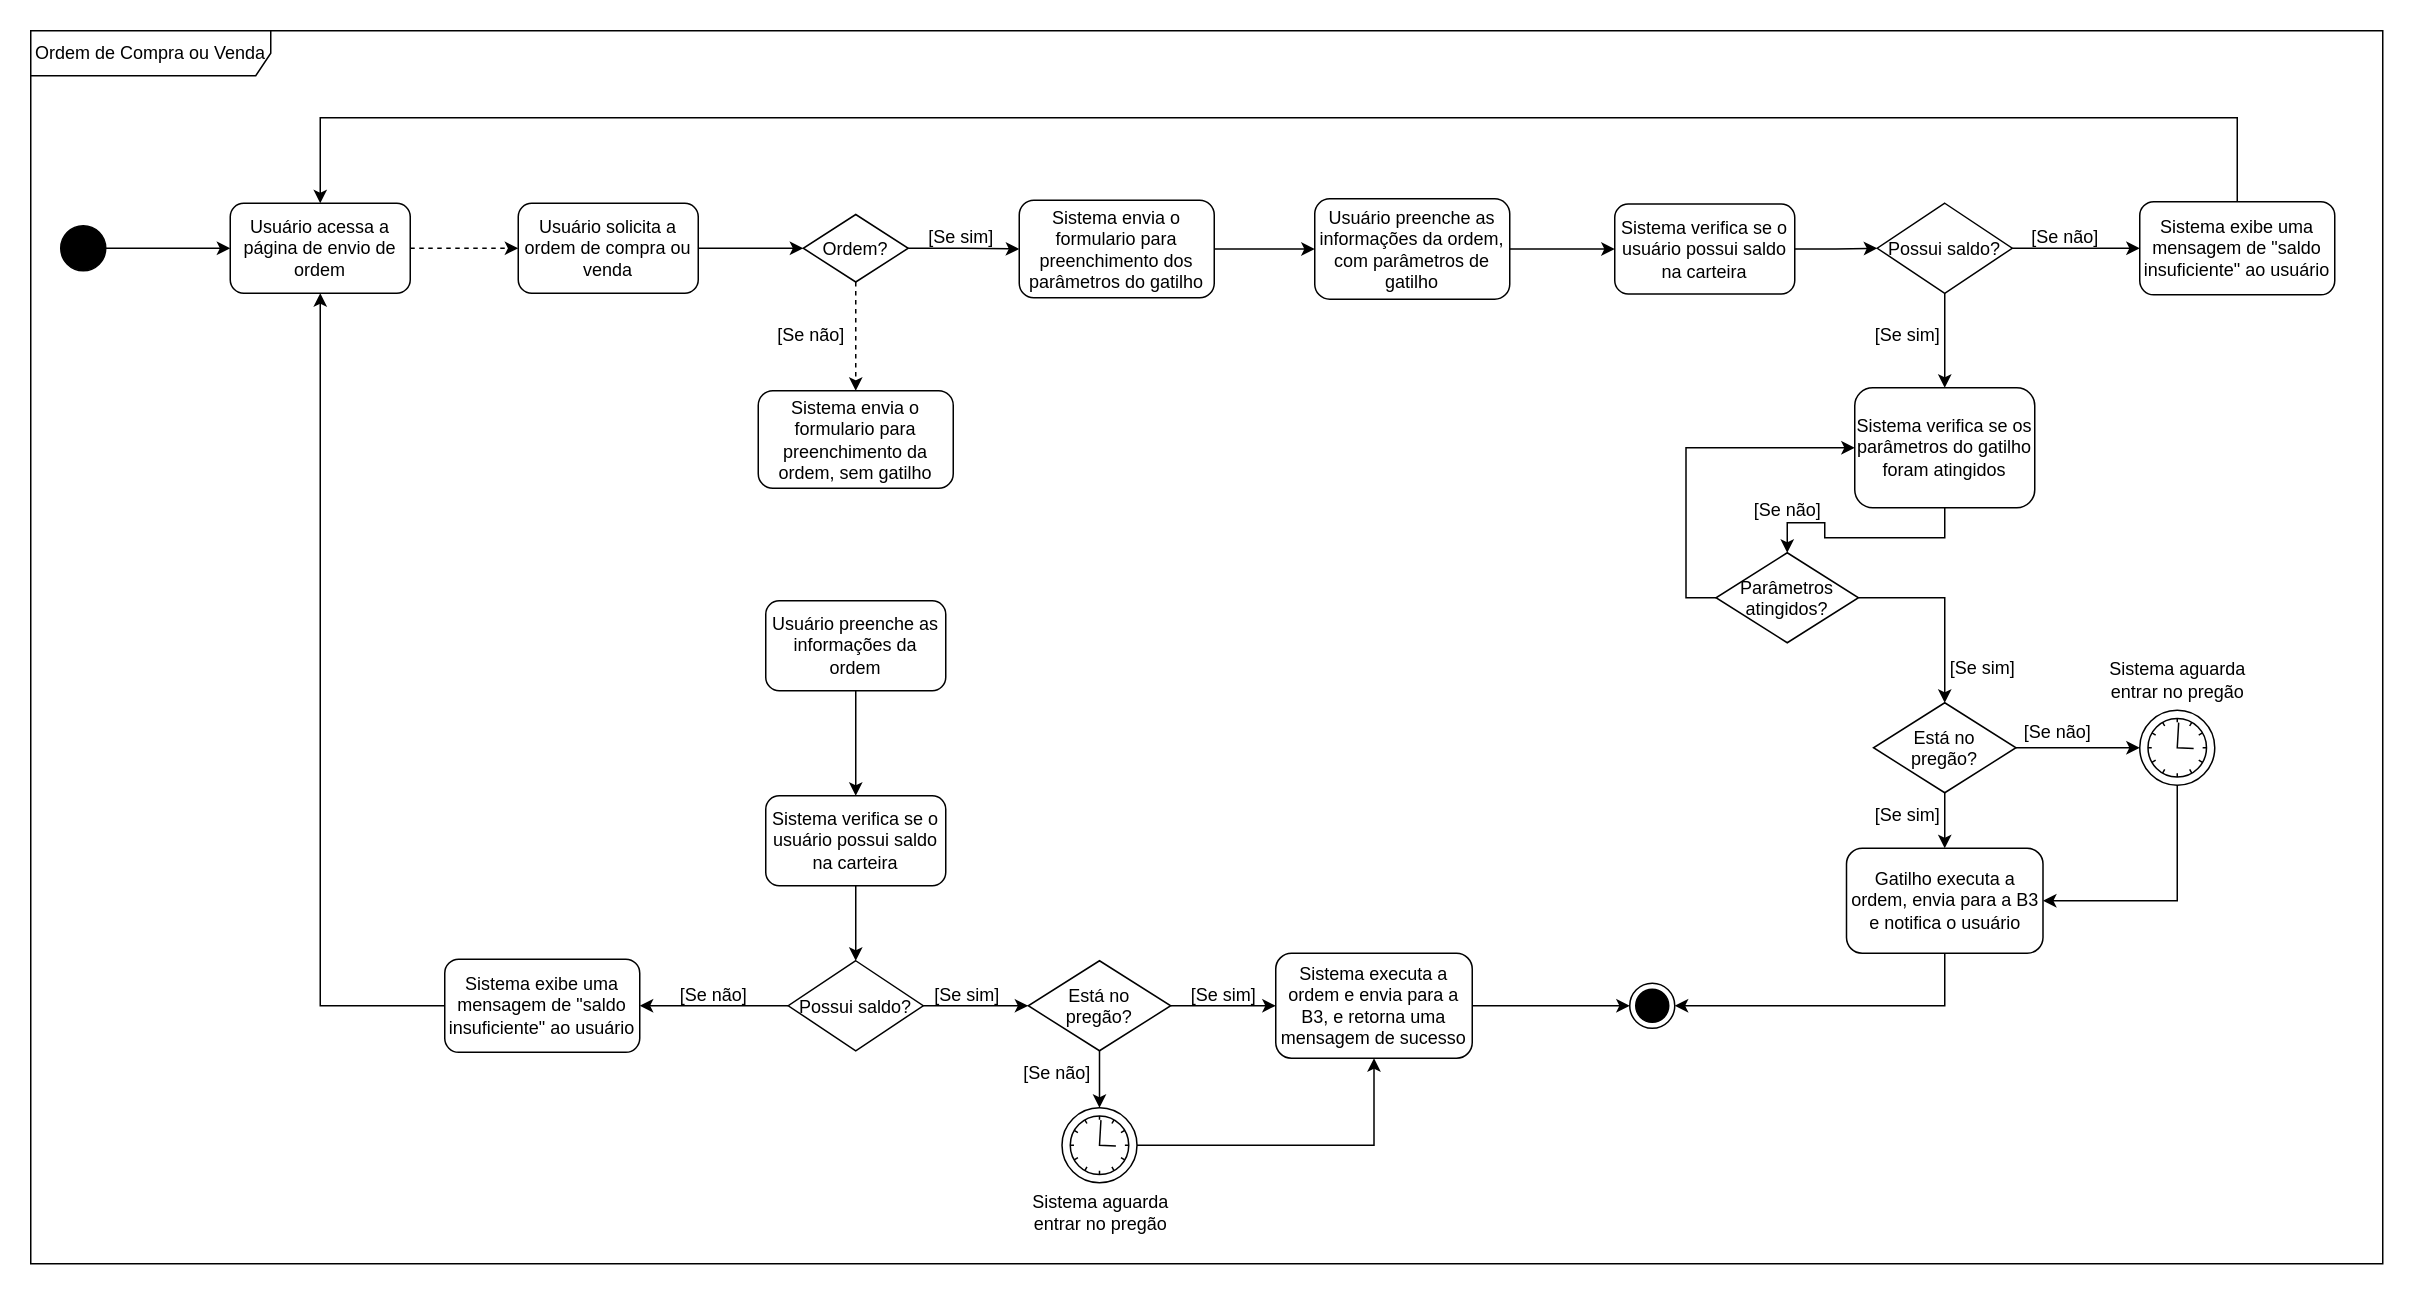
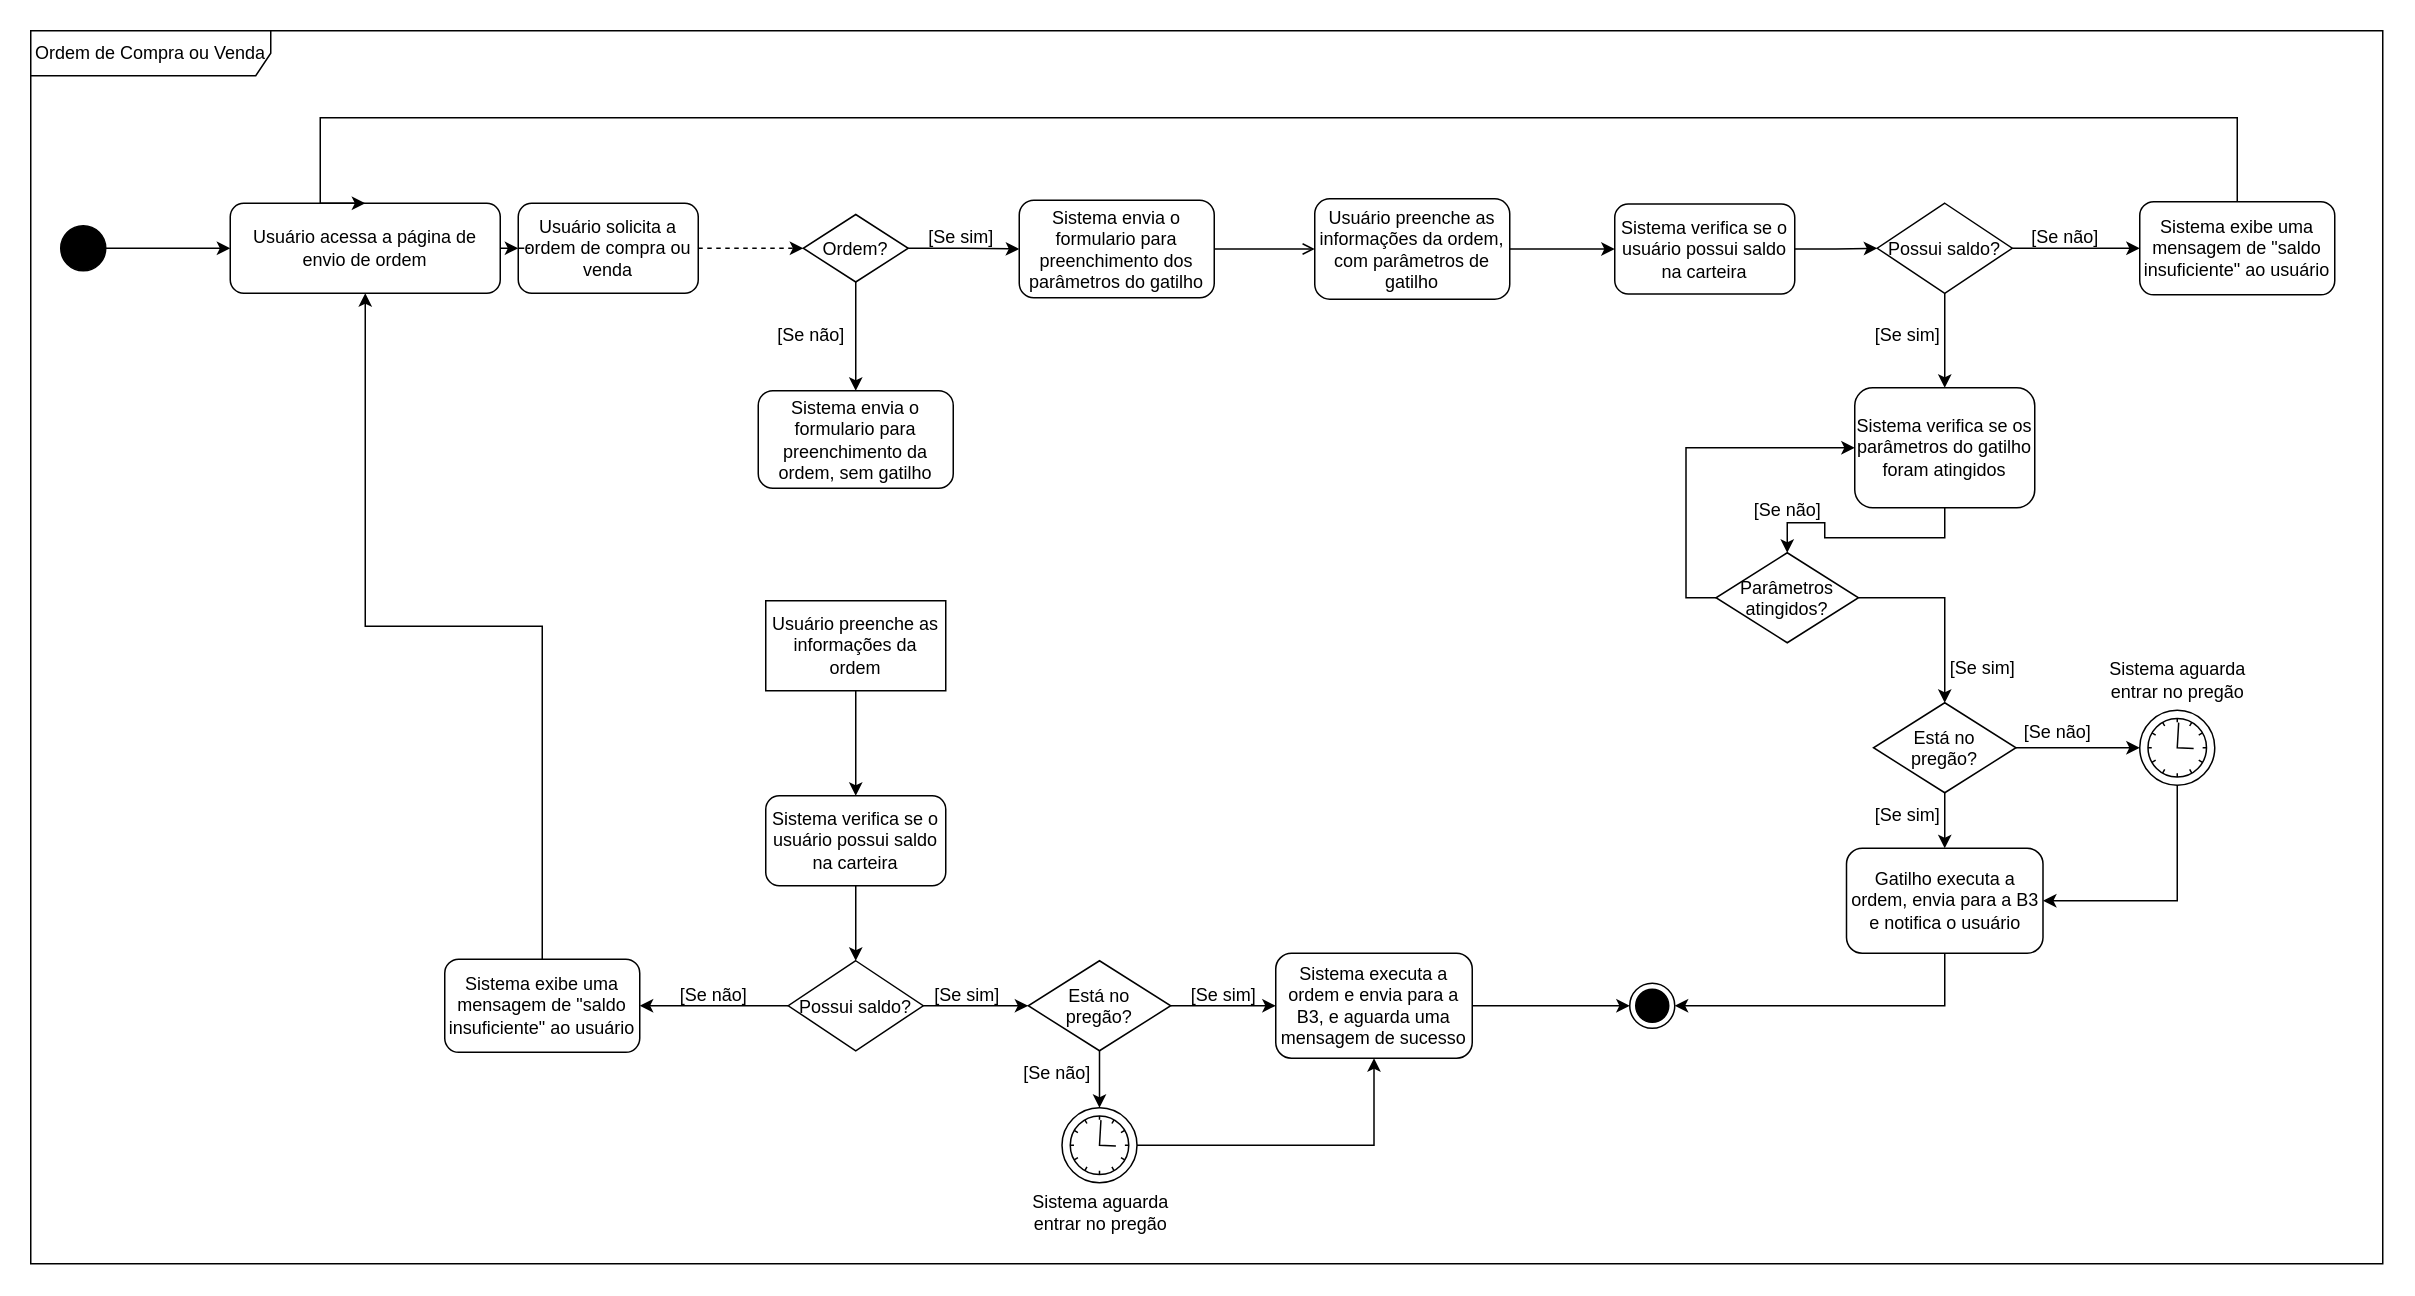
(320, 248) -> (365, 248)
(744, 248) -> (744, 248)
(1303, 249) -> (1305, 249)
(856, 333) -> (856, 333)
(856, 646) -> (856, 646)
(1374, 1006) -> (1374, 1006)
